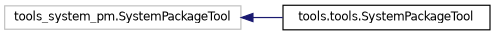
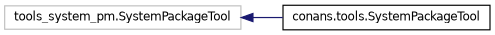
(387, 18) -> (387, 18)
